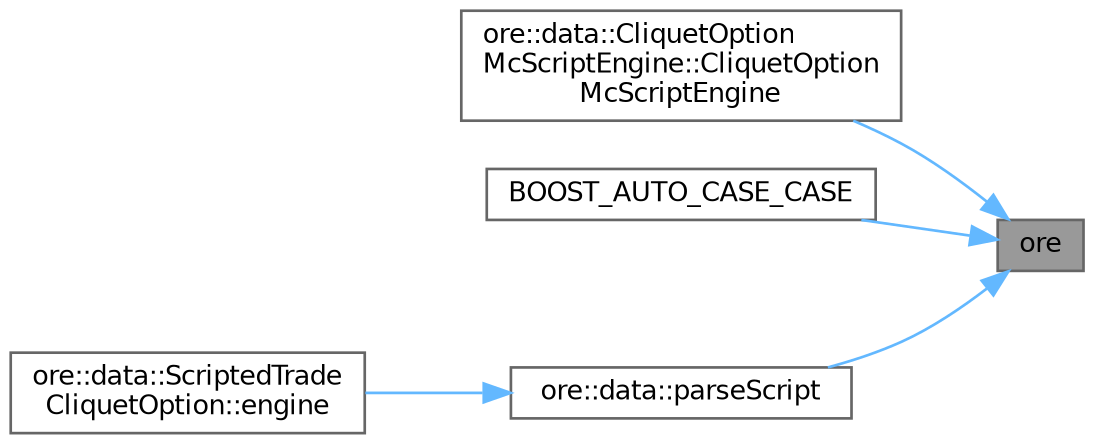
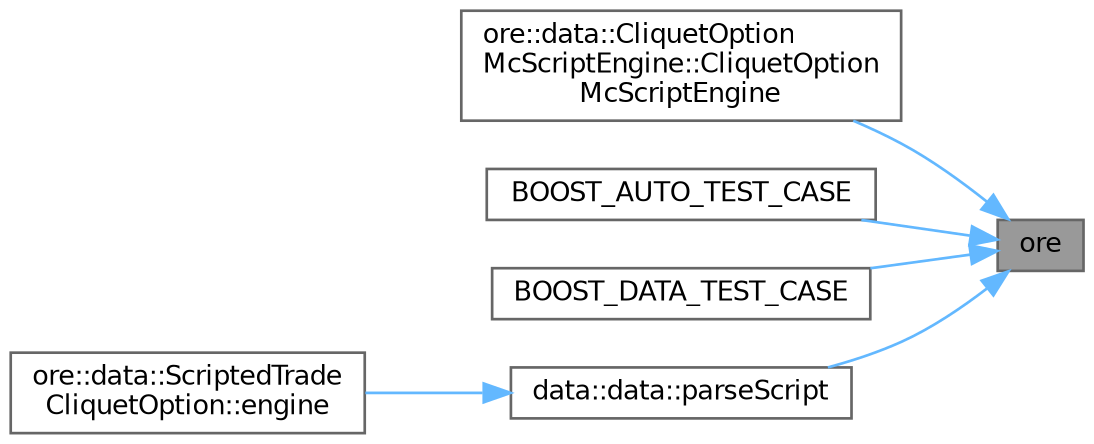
(681, 194) -> (681, 194)
none -> (681, 294)
(681, 393) -> (681, 393)
